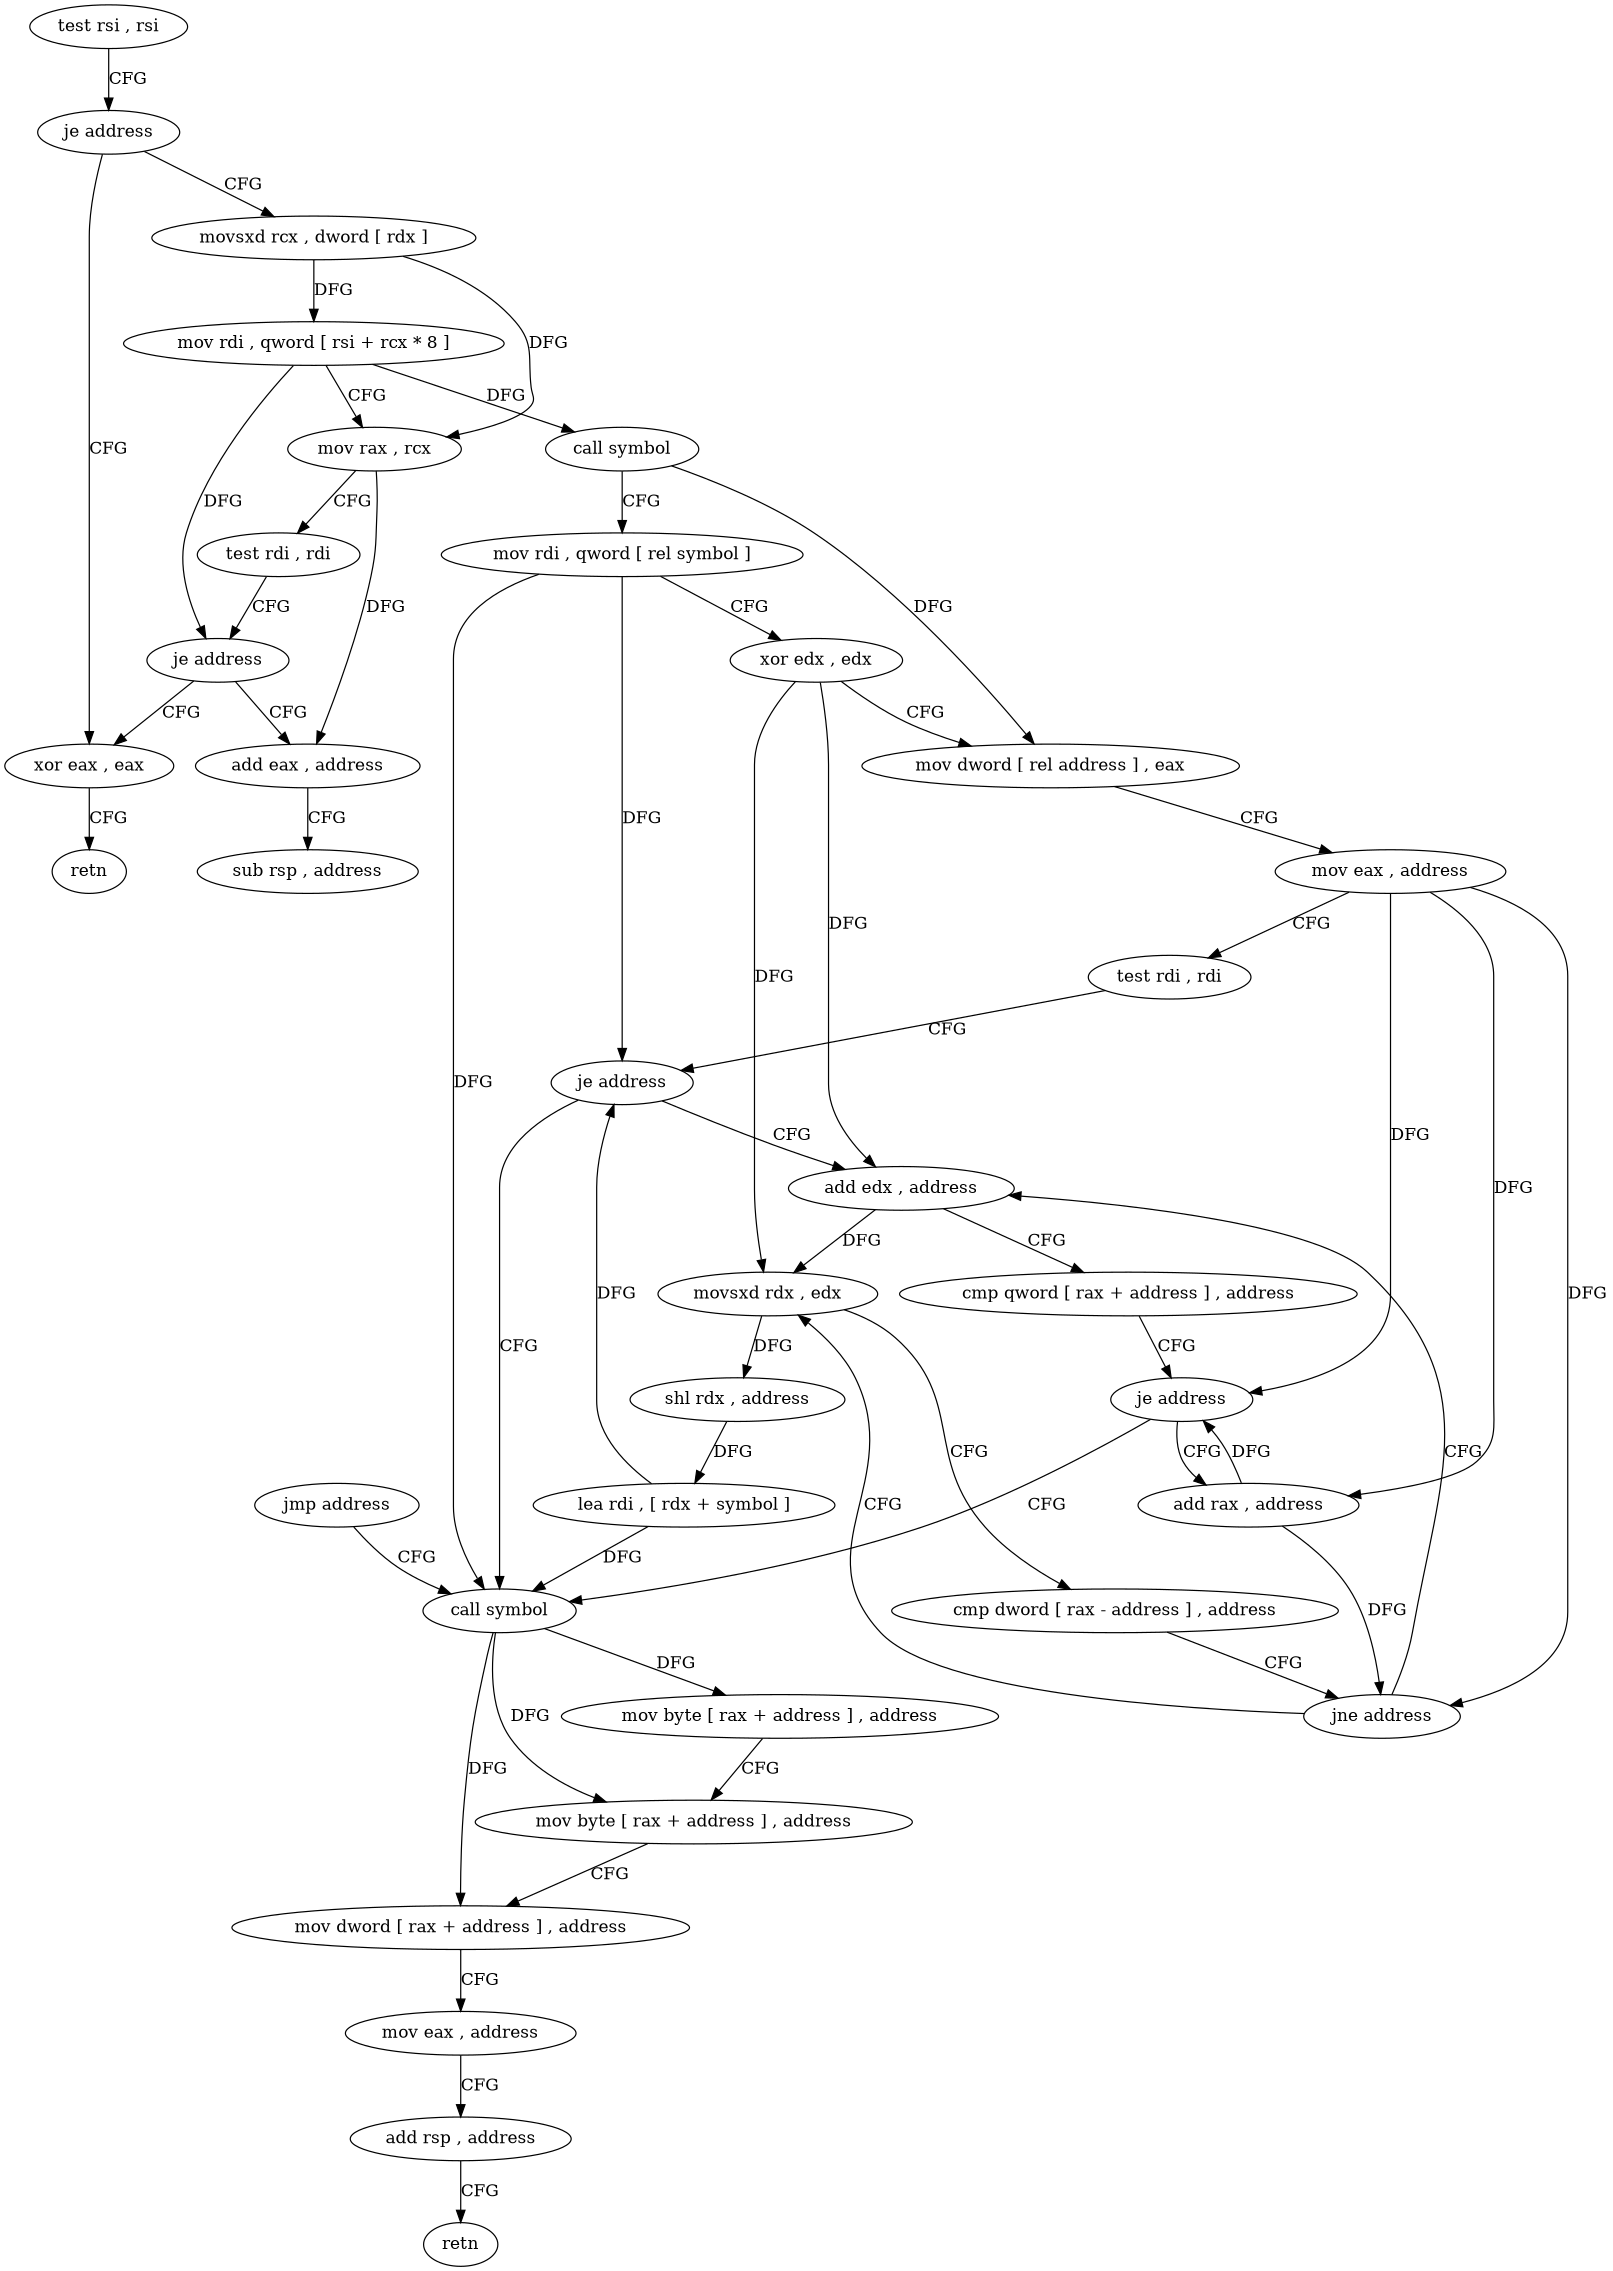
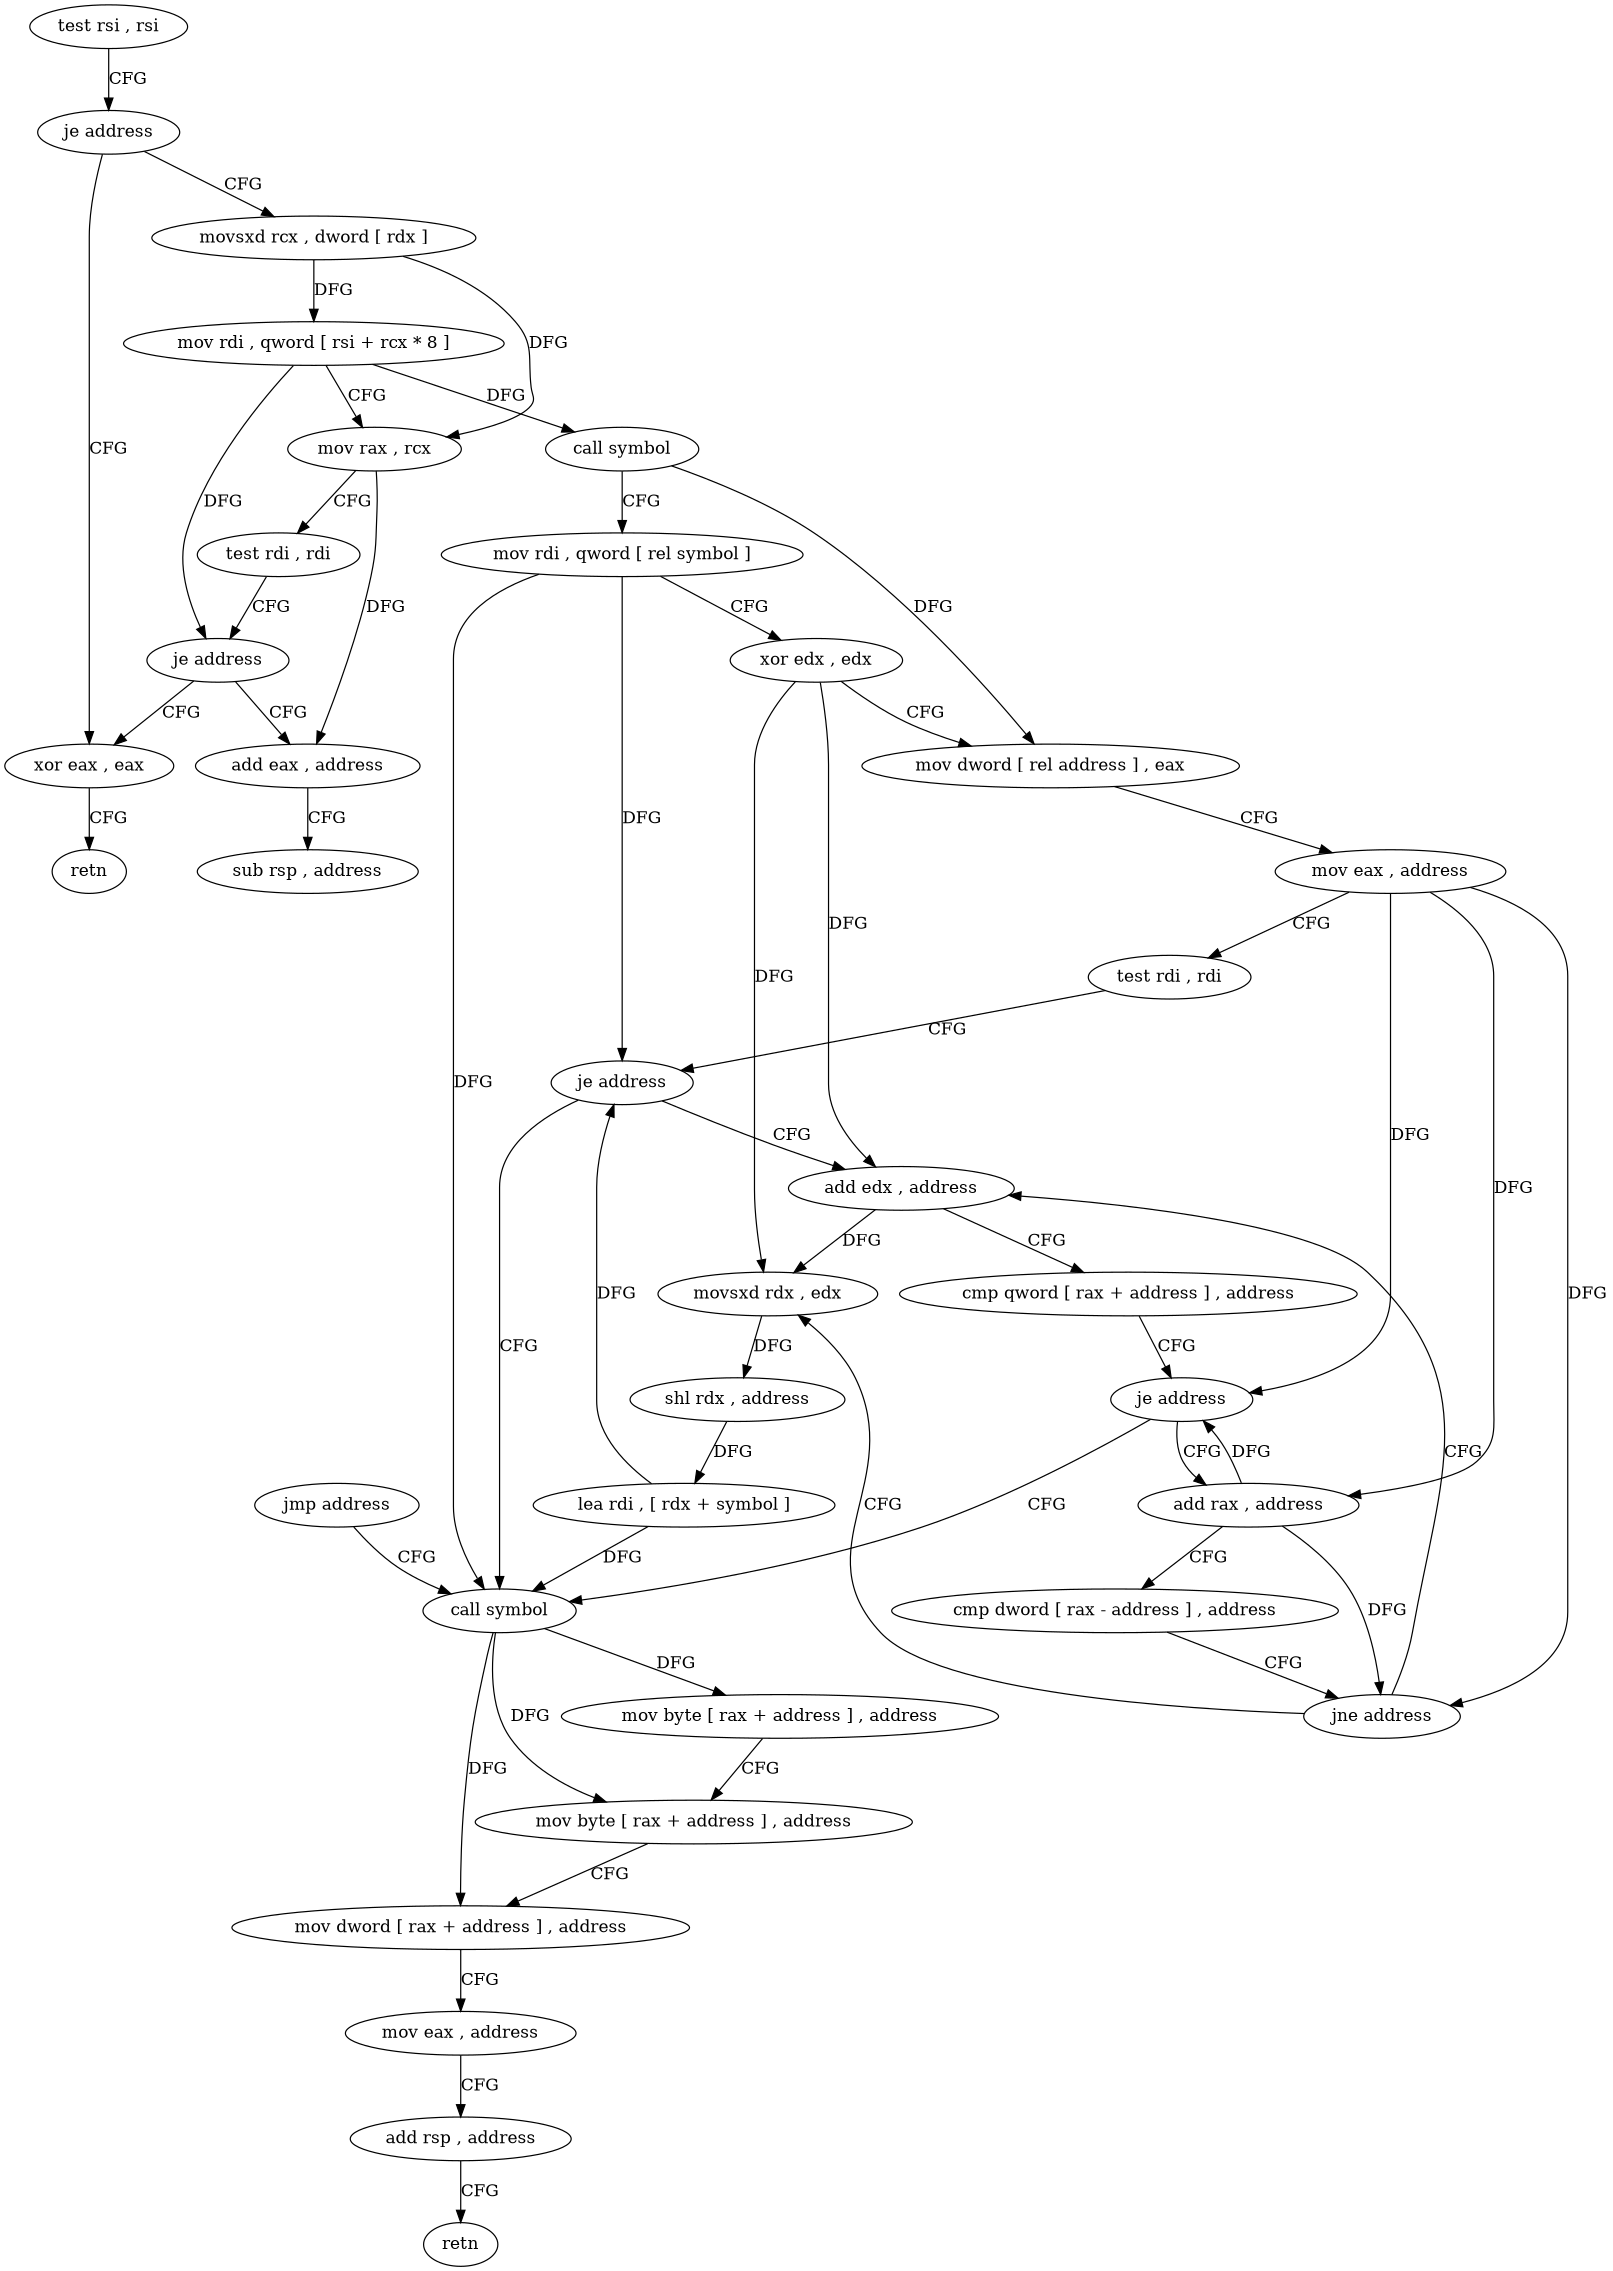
(947, 1448) -> (1187, 1554)
